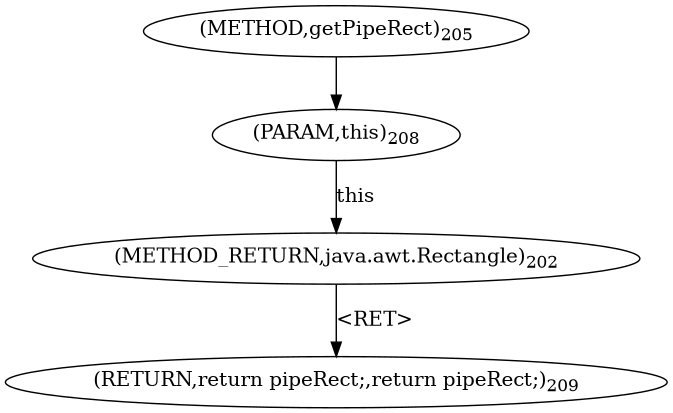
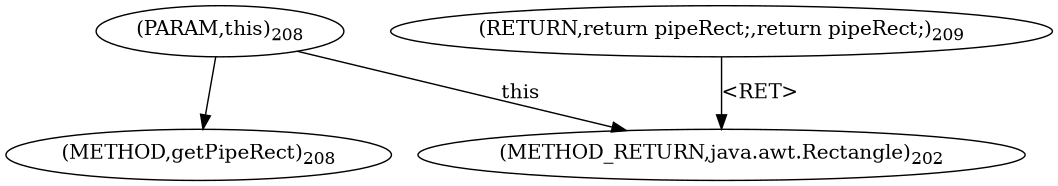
(457, 29) -> (319, 153)
(336, 76) -> (211, 86)
(336, 313) -> (722, 86)
